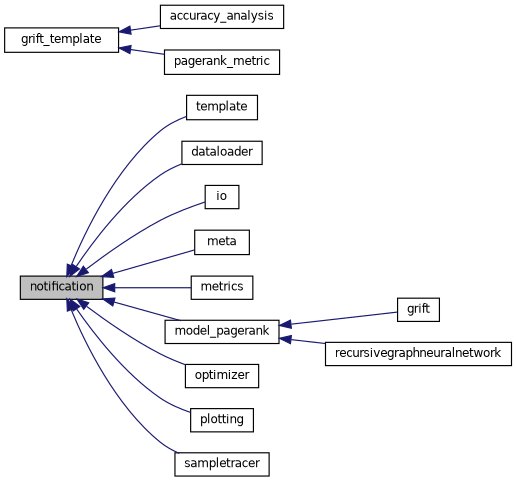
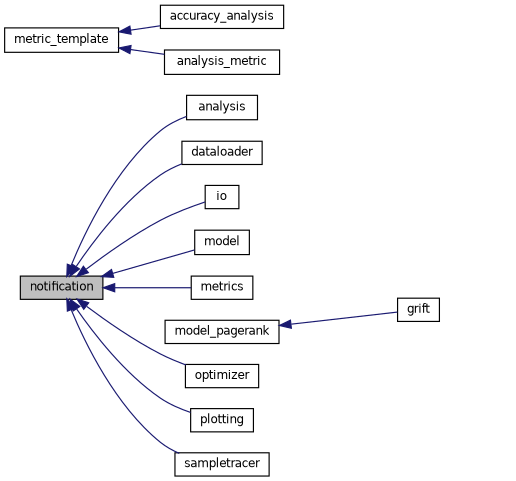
(62, 40) -> (62, 40)
(222, 62) -> (222, 62)
(222, 108) -> (222, 108)
(222, 242) -> (222, 242)
(148, 311) -> none
(419, 354) -> none
